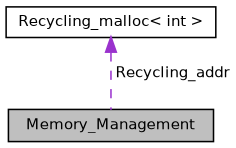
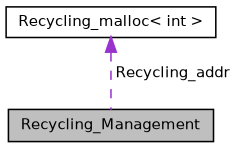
(111, 126) -> (111, 126)
